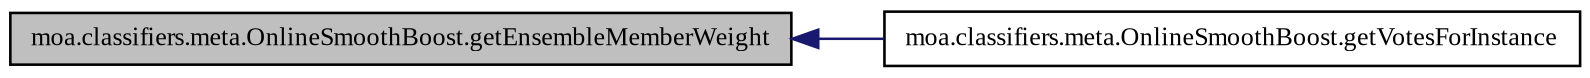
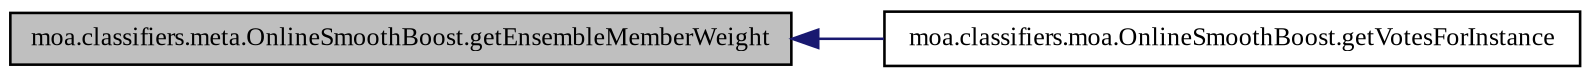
(1232, 39) -> (1232, 39)
